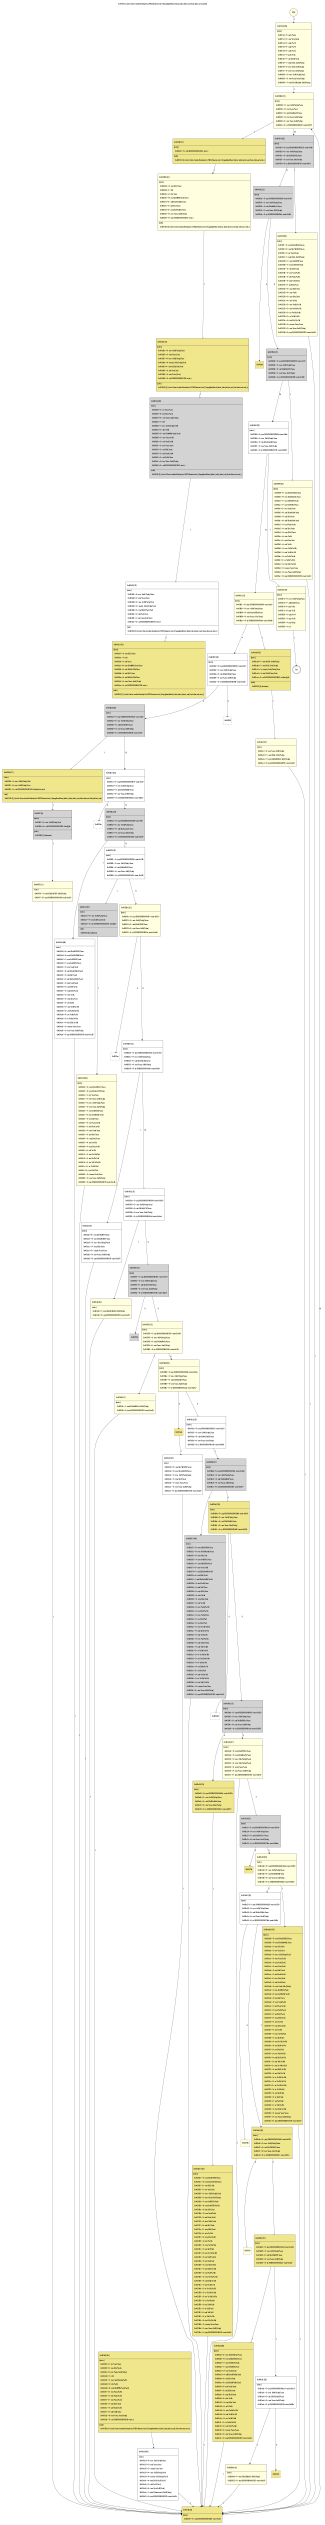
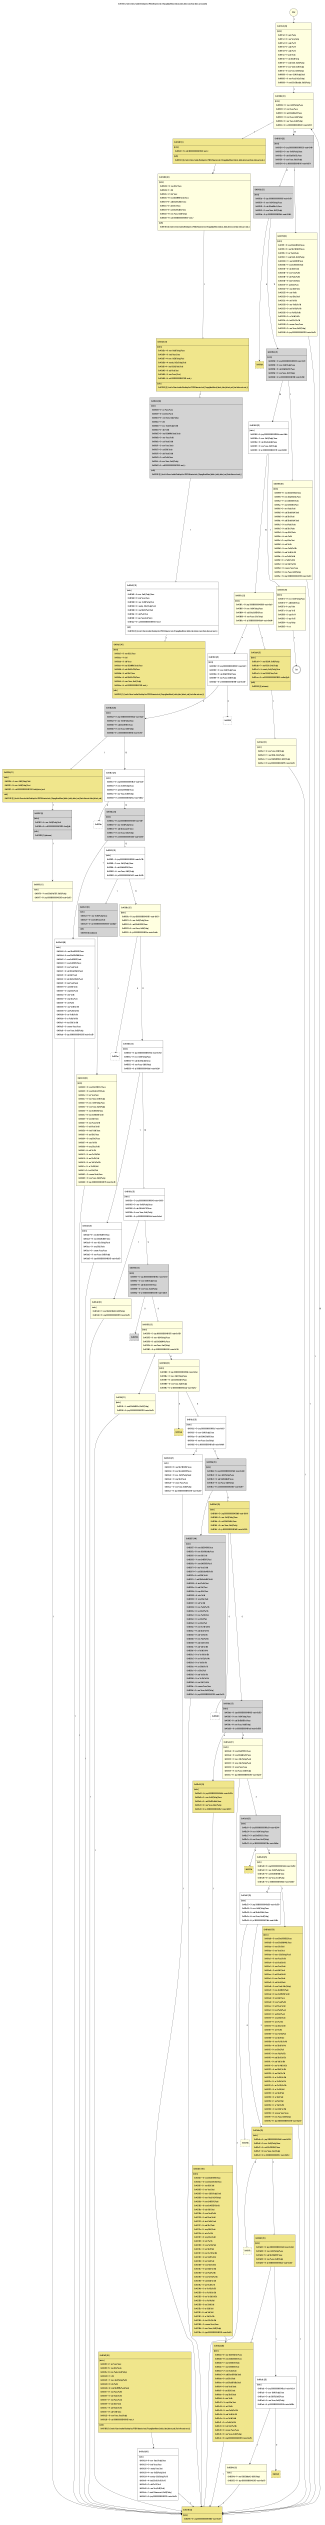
(180, 1445) -> (195, 1451)
(205, 2421) -> (225, 2339)
